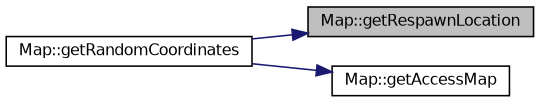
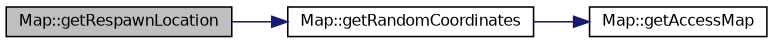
(272, 37) -> (252, 22)
